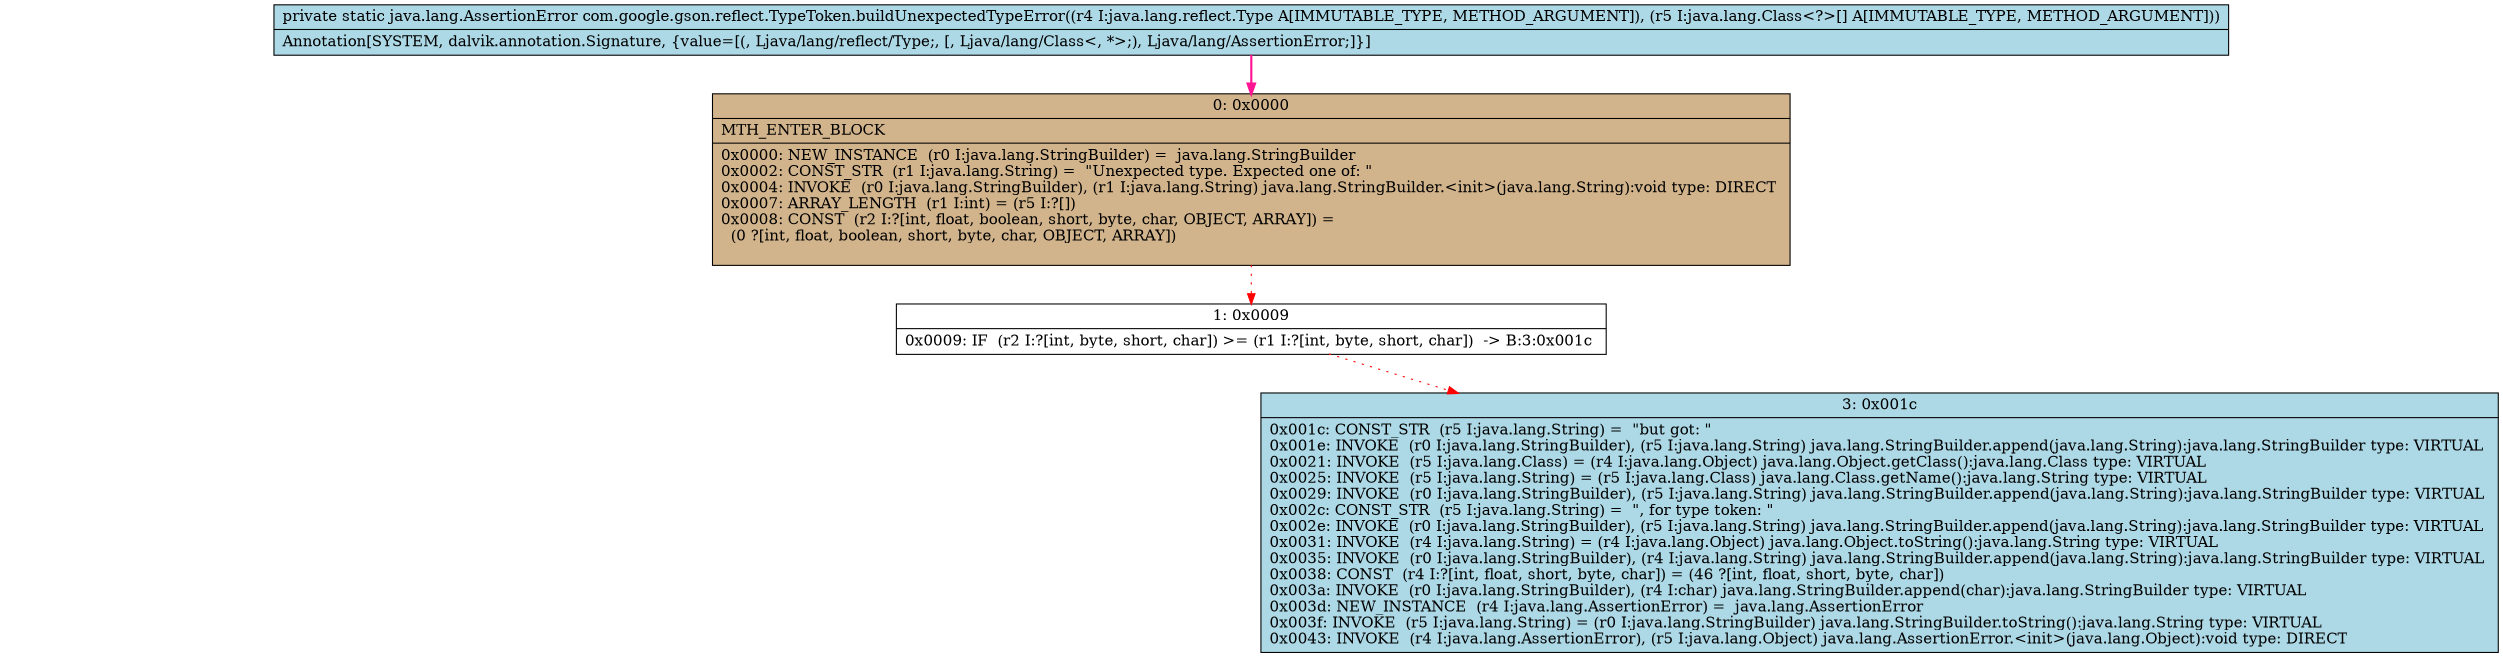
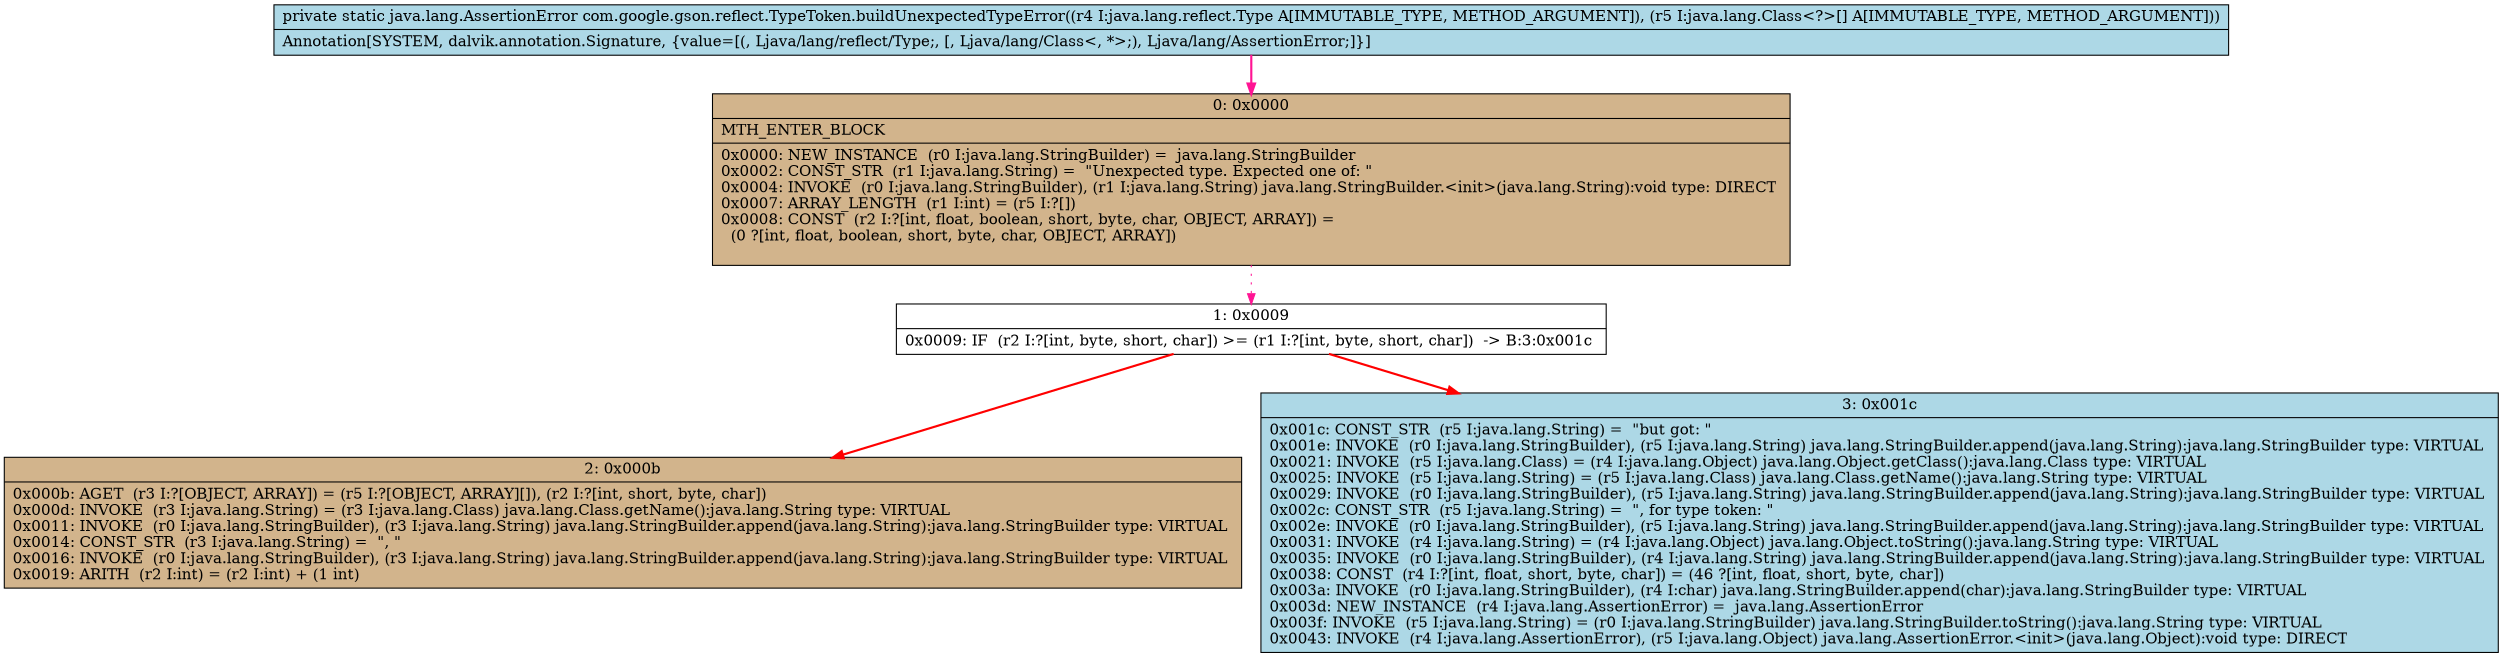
(1251, 279) -> (1251, 279)
(1389, 372) -> (1389, 372)
none -> (623, 523)
